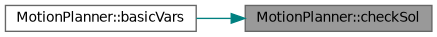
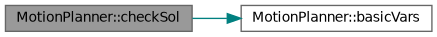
(214, 18) -> (210, 18)
